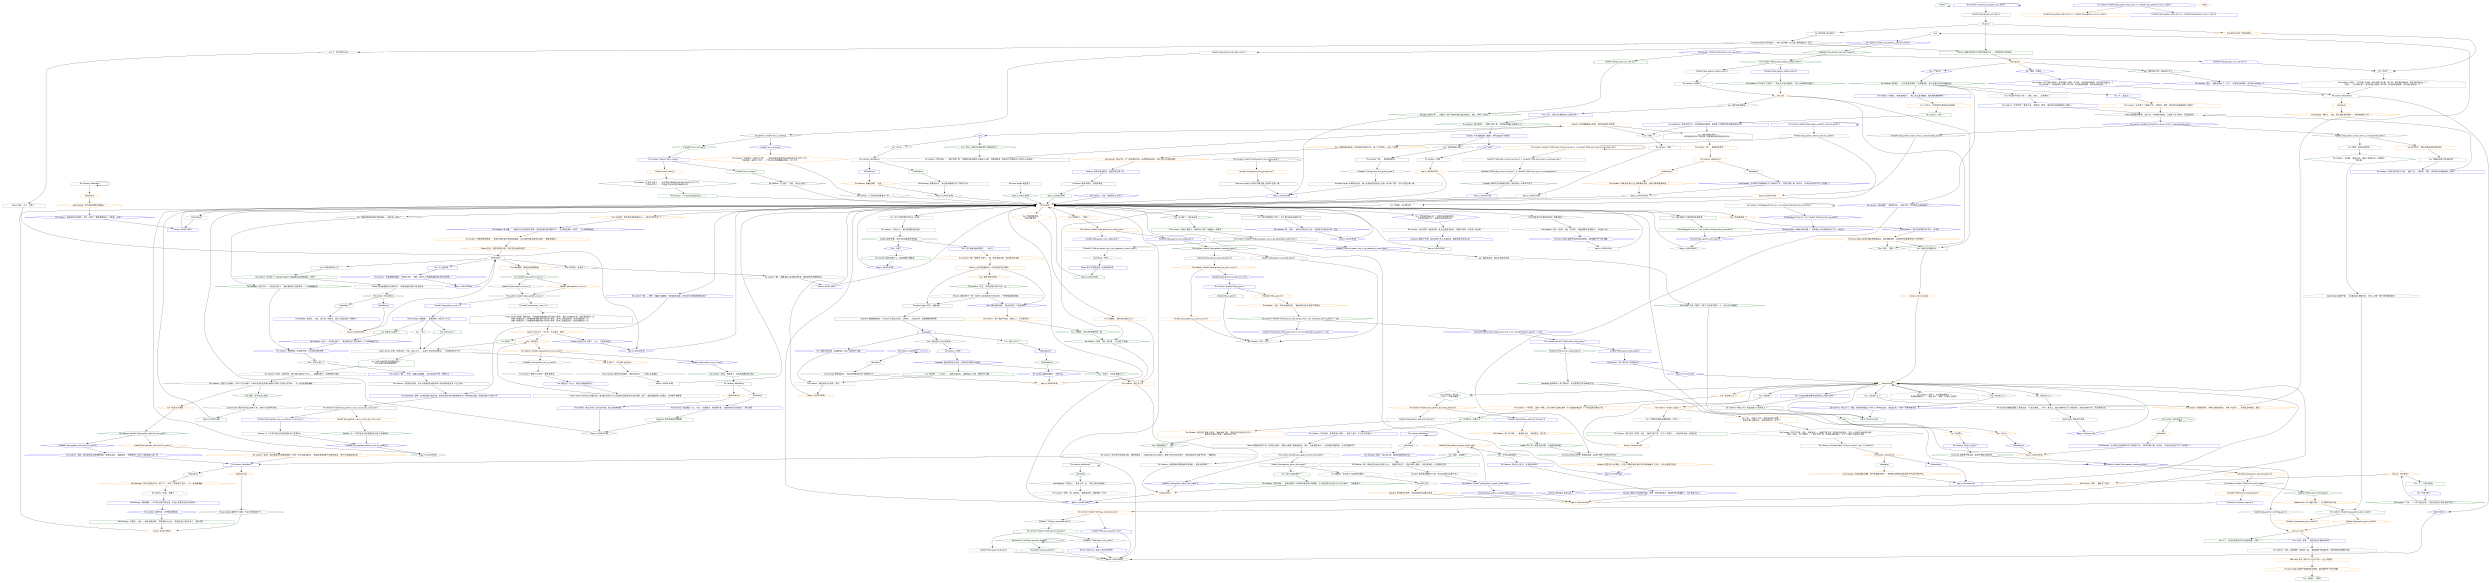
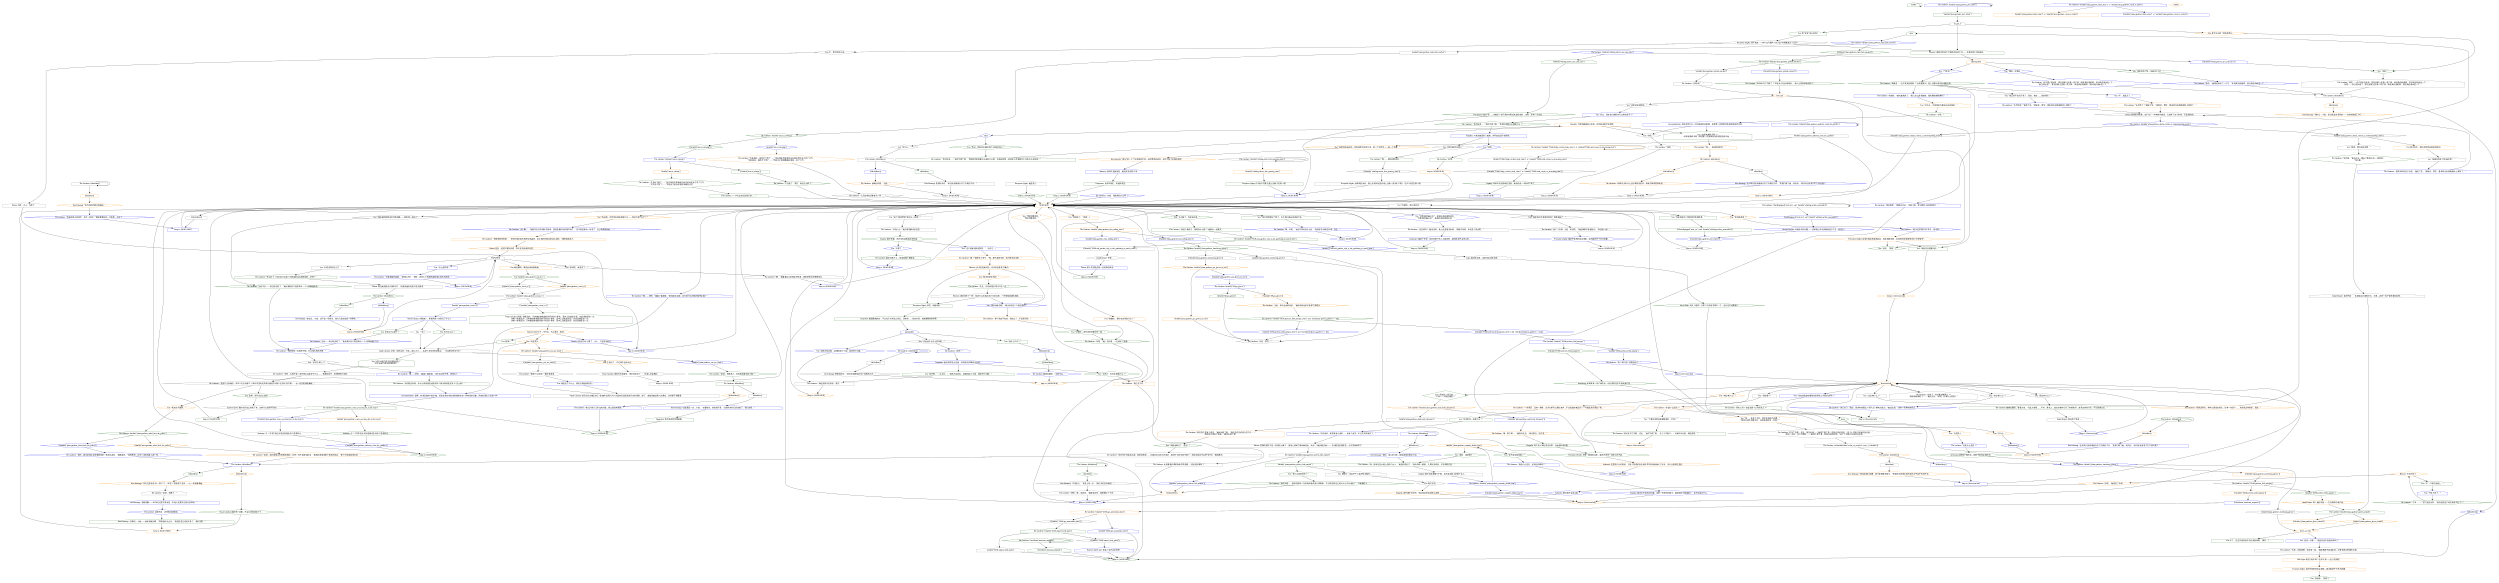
(1899, 205) -> (1907, 205)
